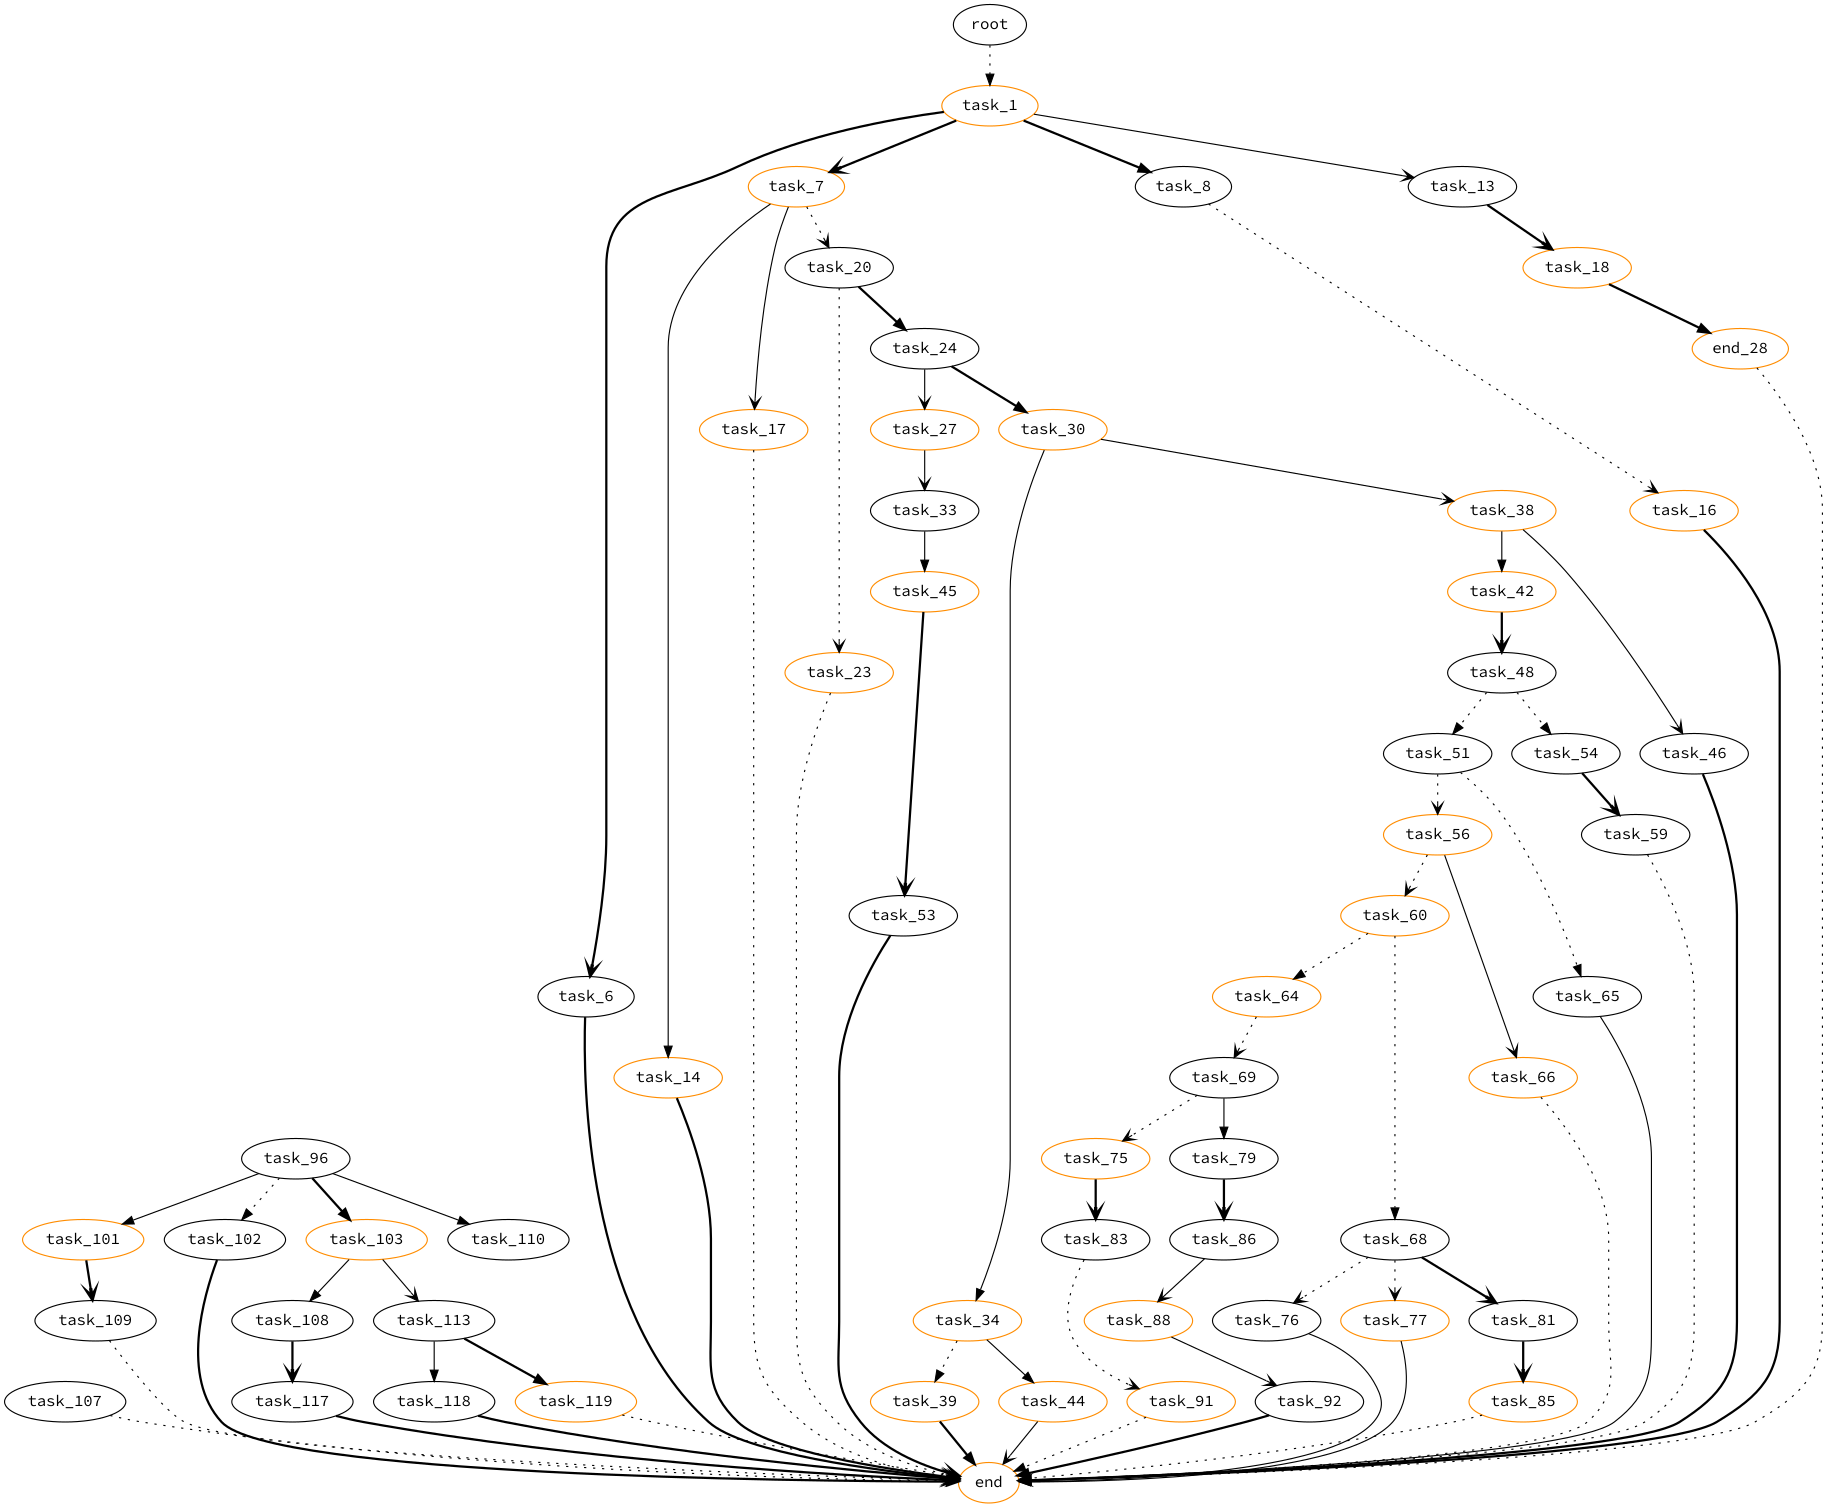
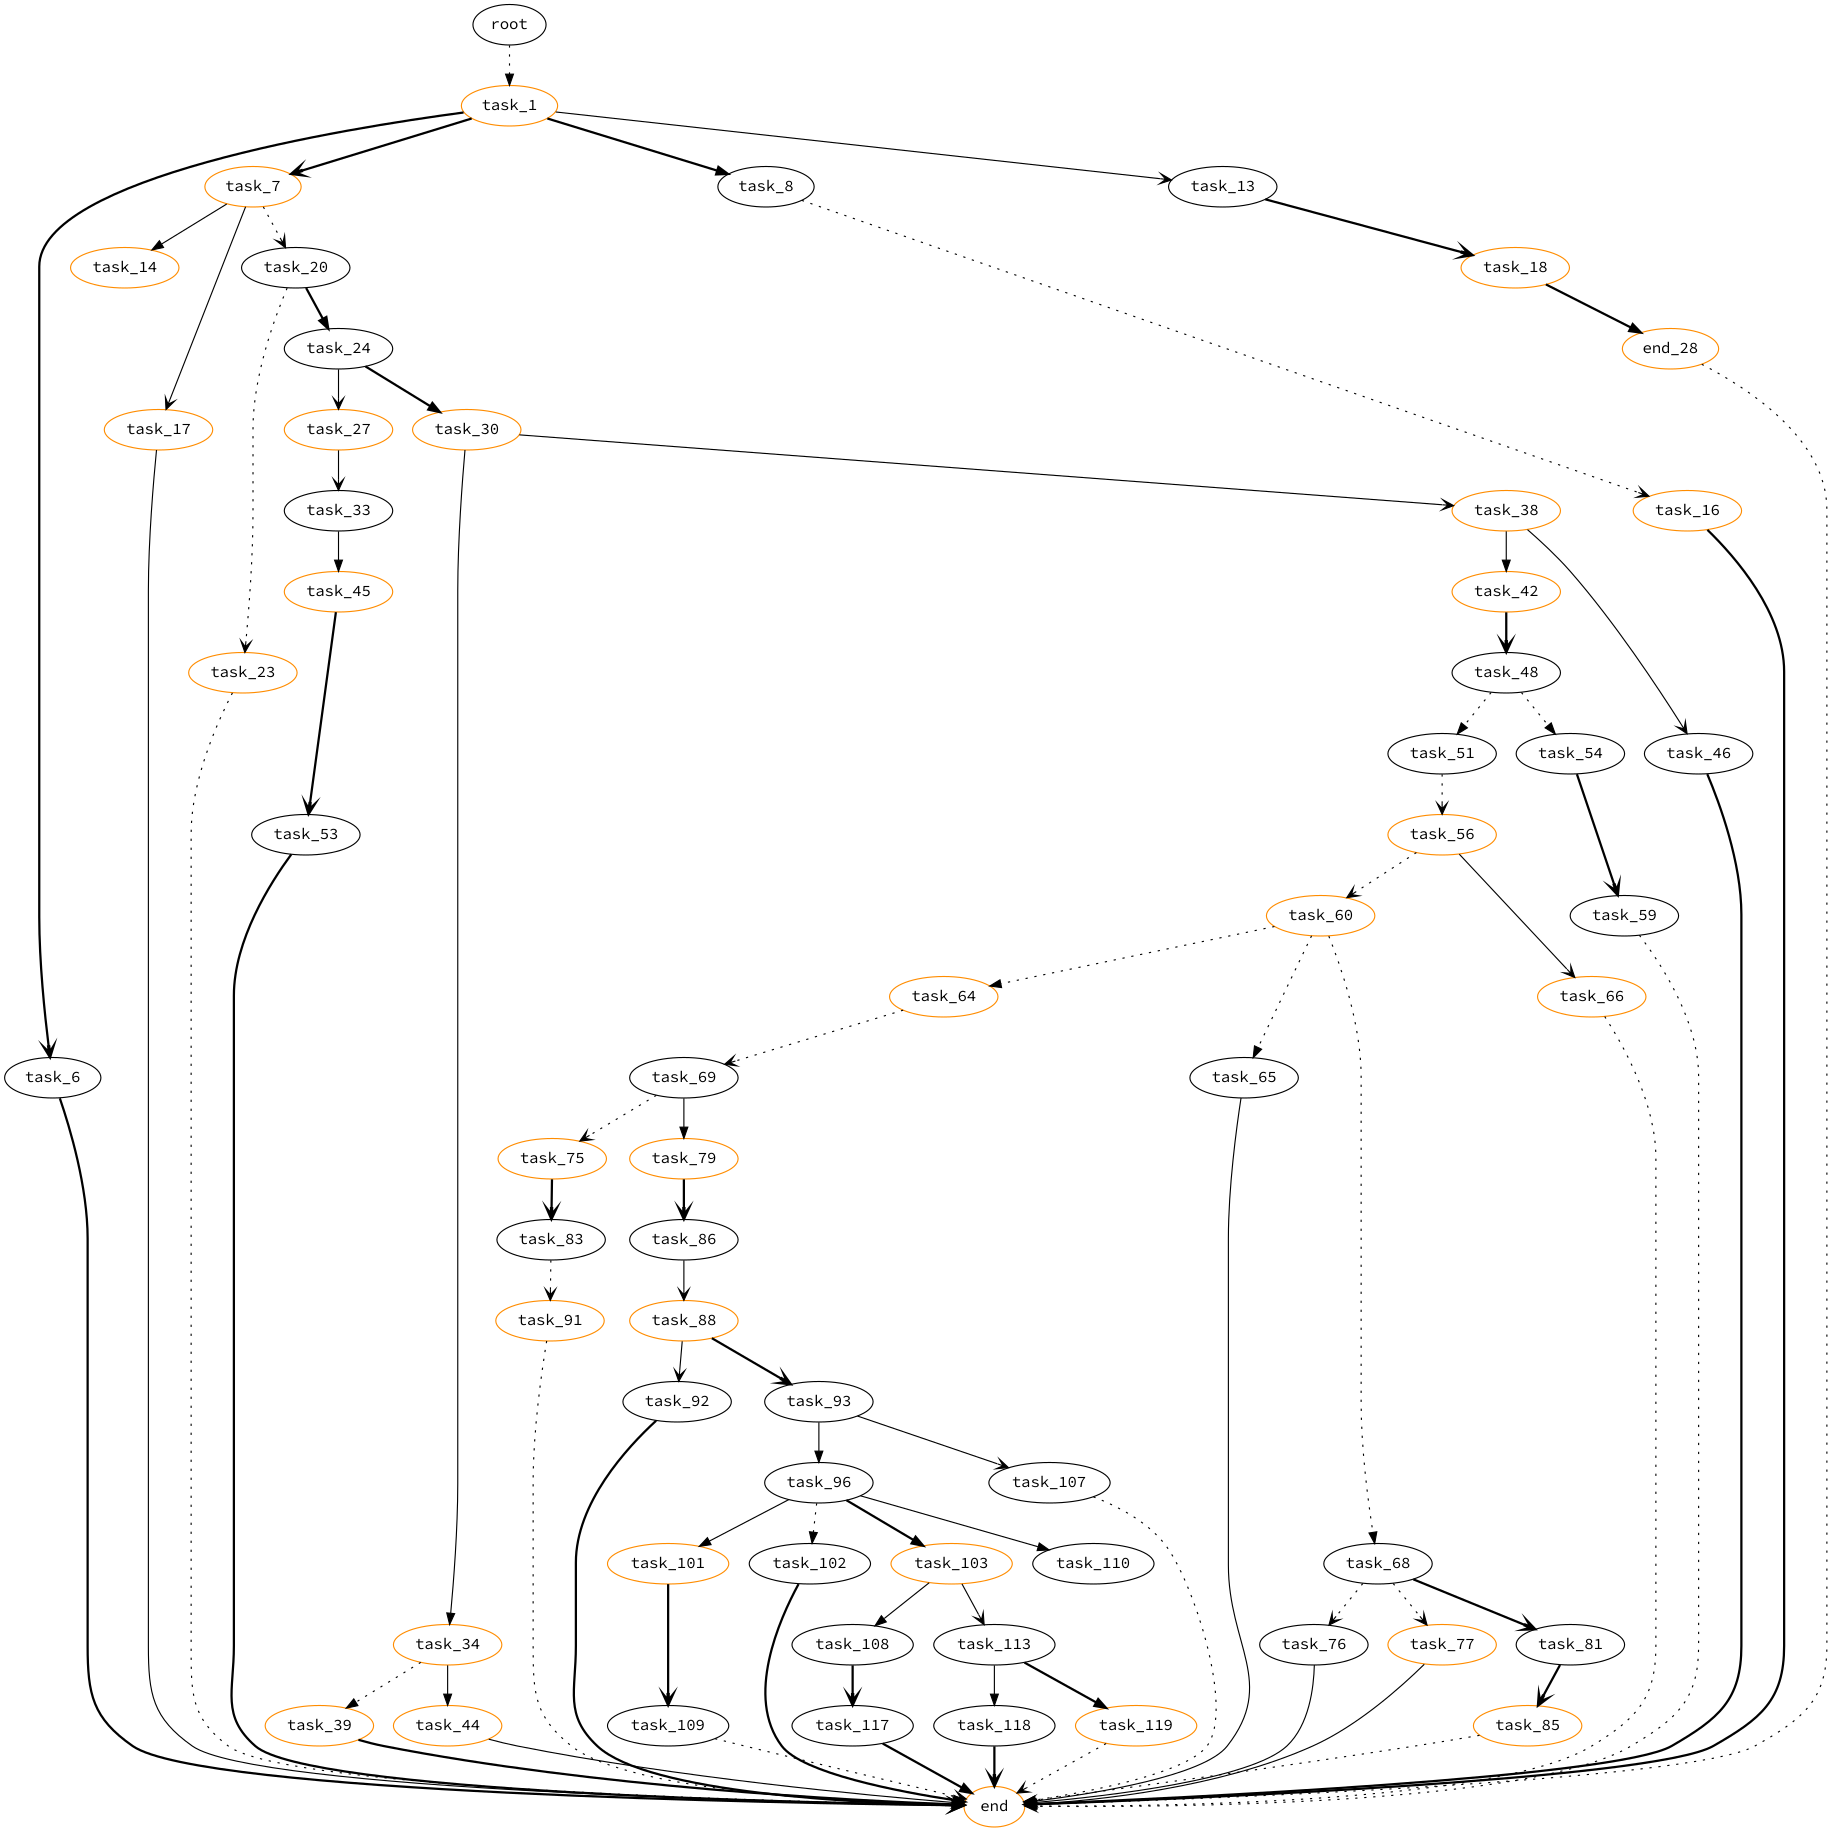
(1531, 861) -> (1285, 992)
(754, 1023) -> (148, 1488)
(1224, 1159) -> (684, 1159)
(711, 1371) -> none
none -> (819, 1402)
